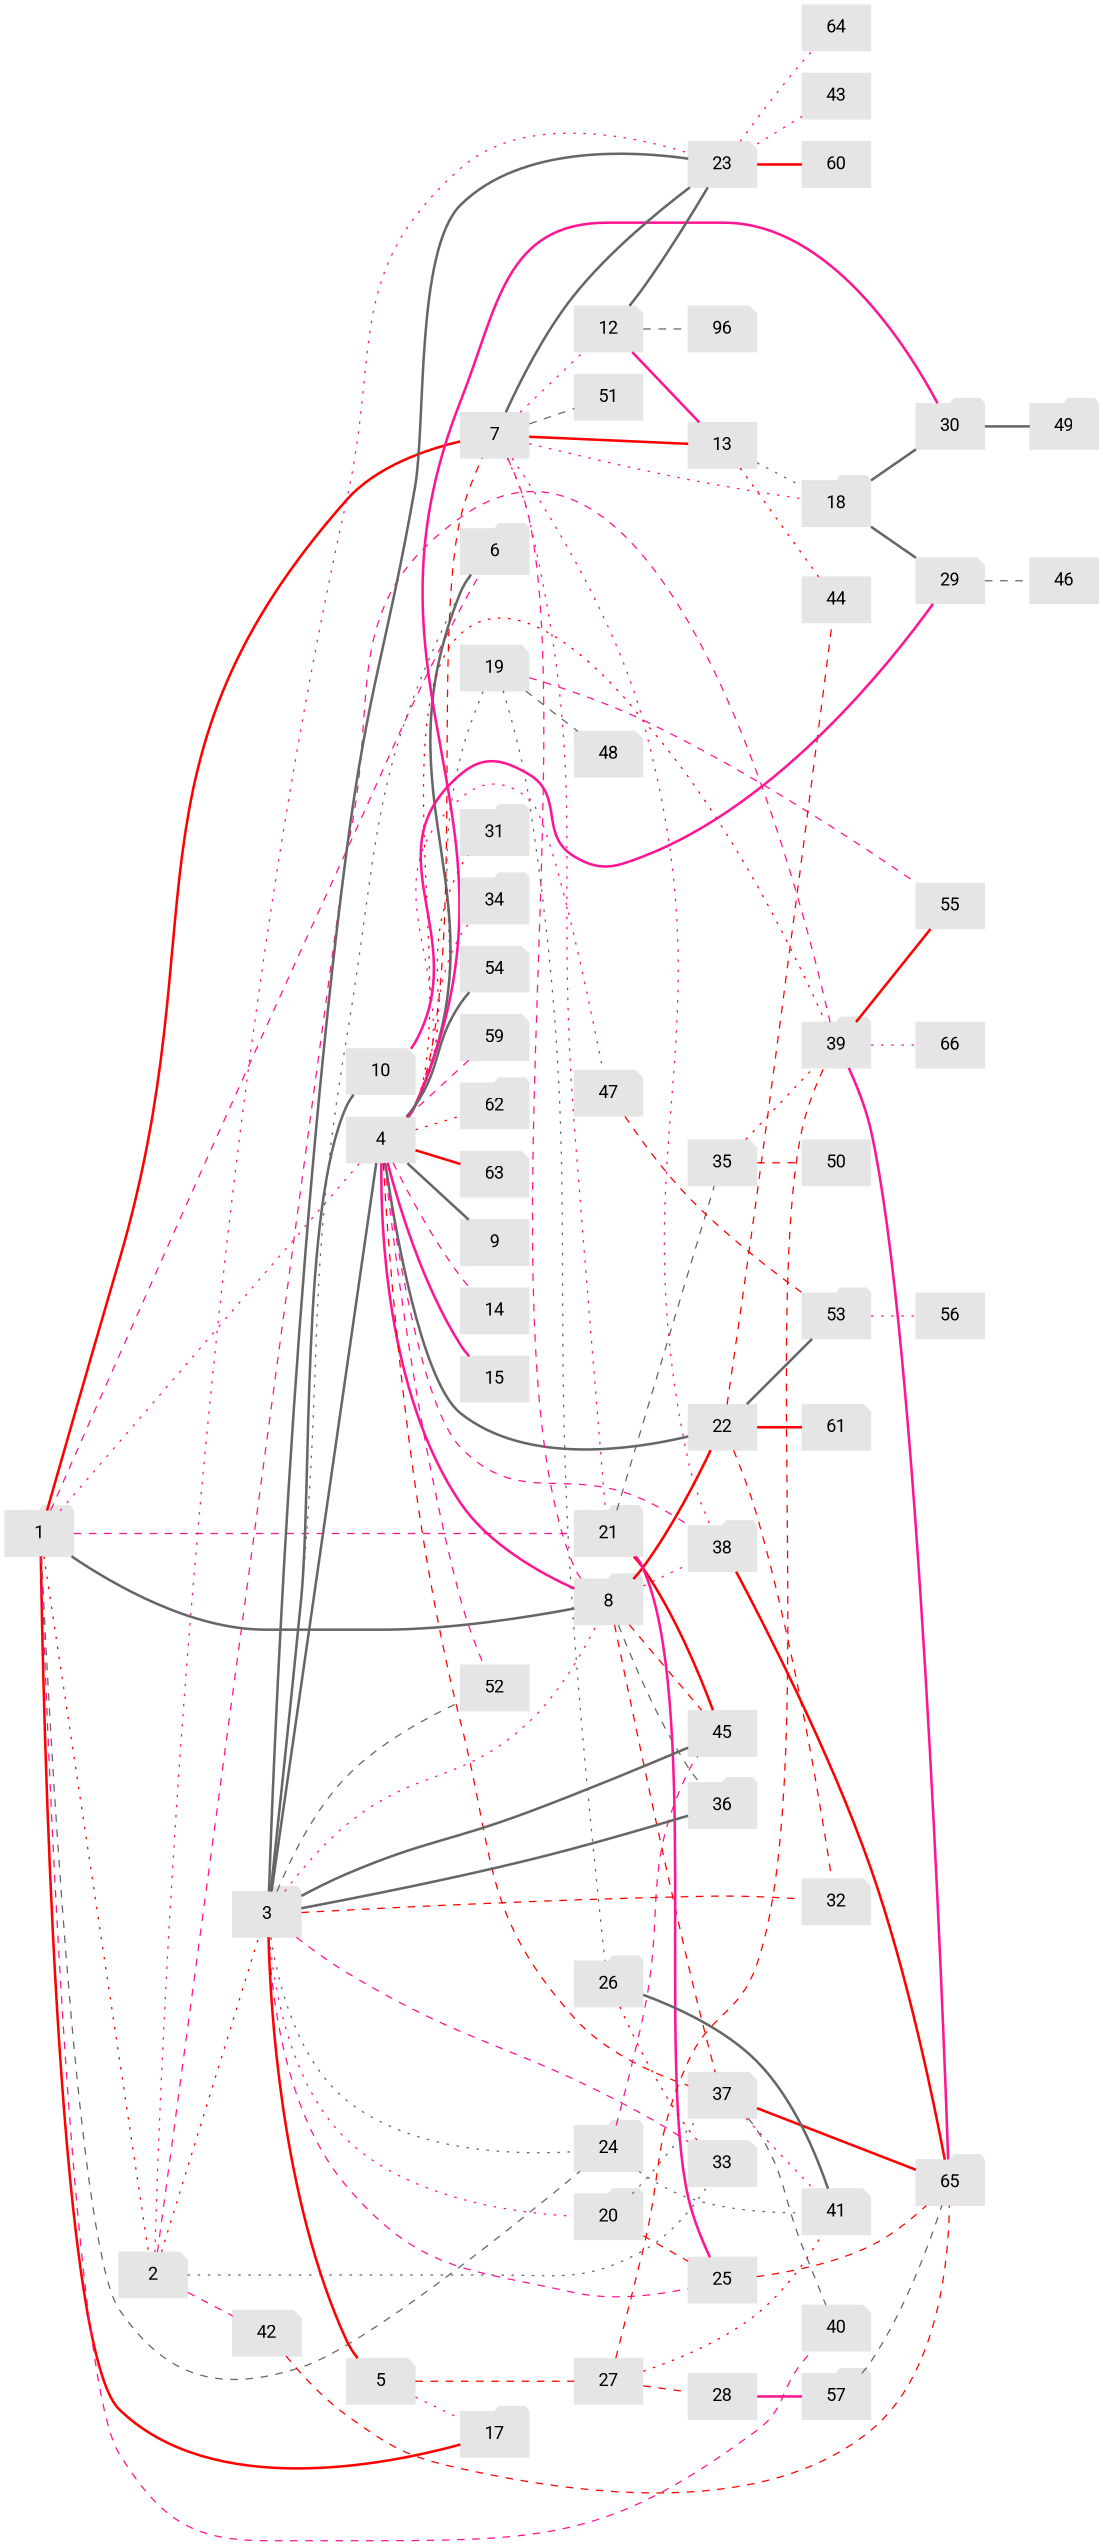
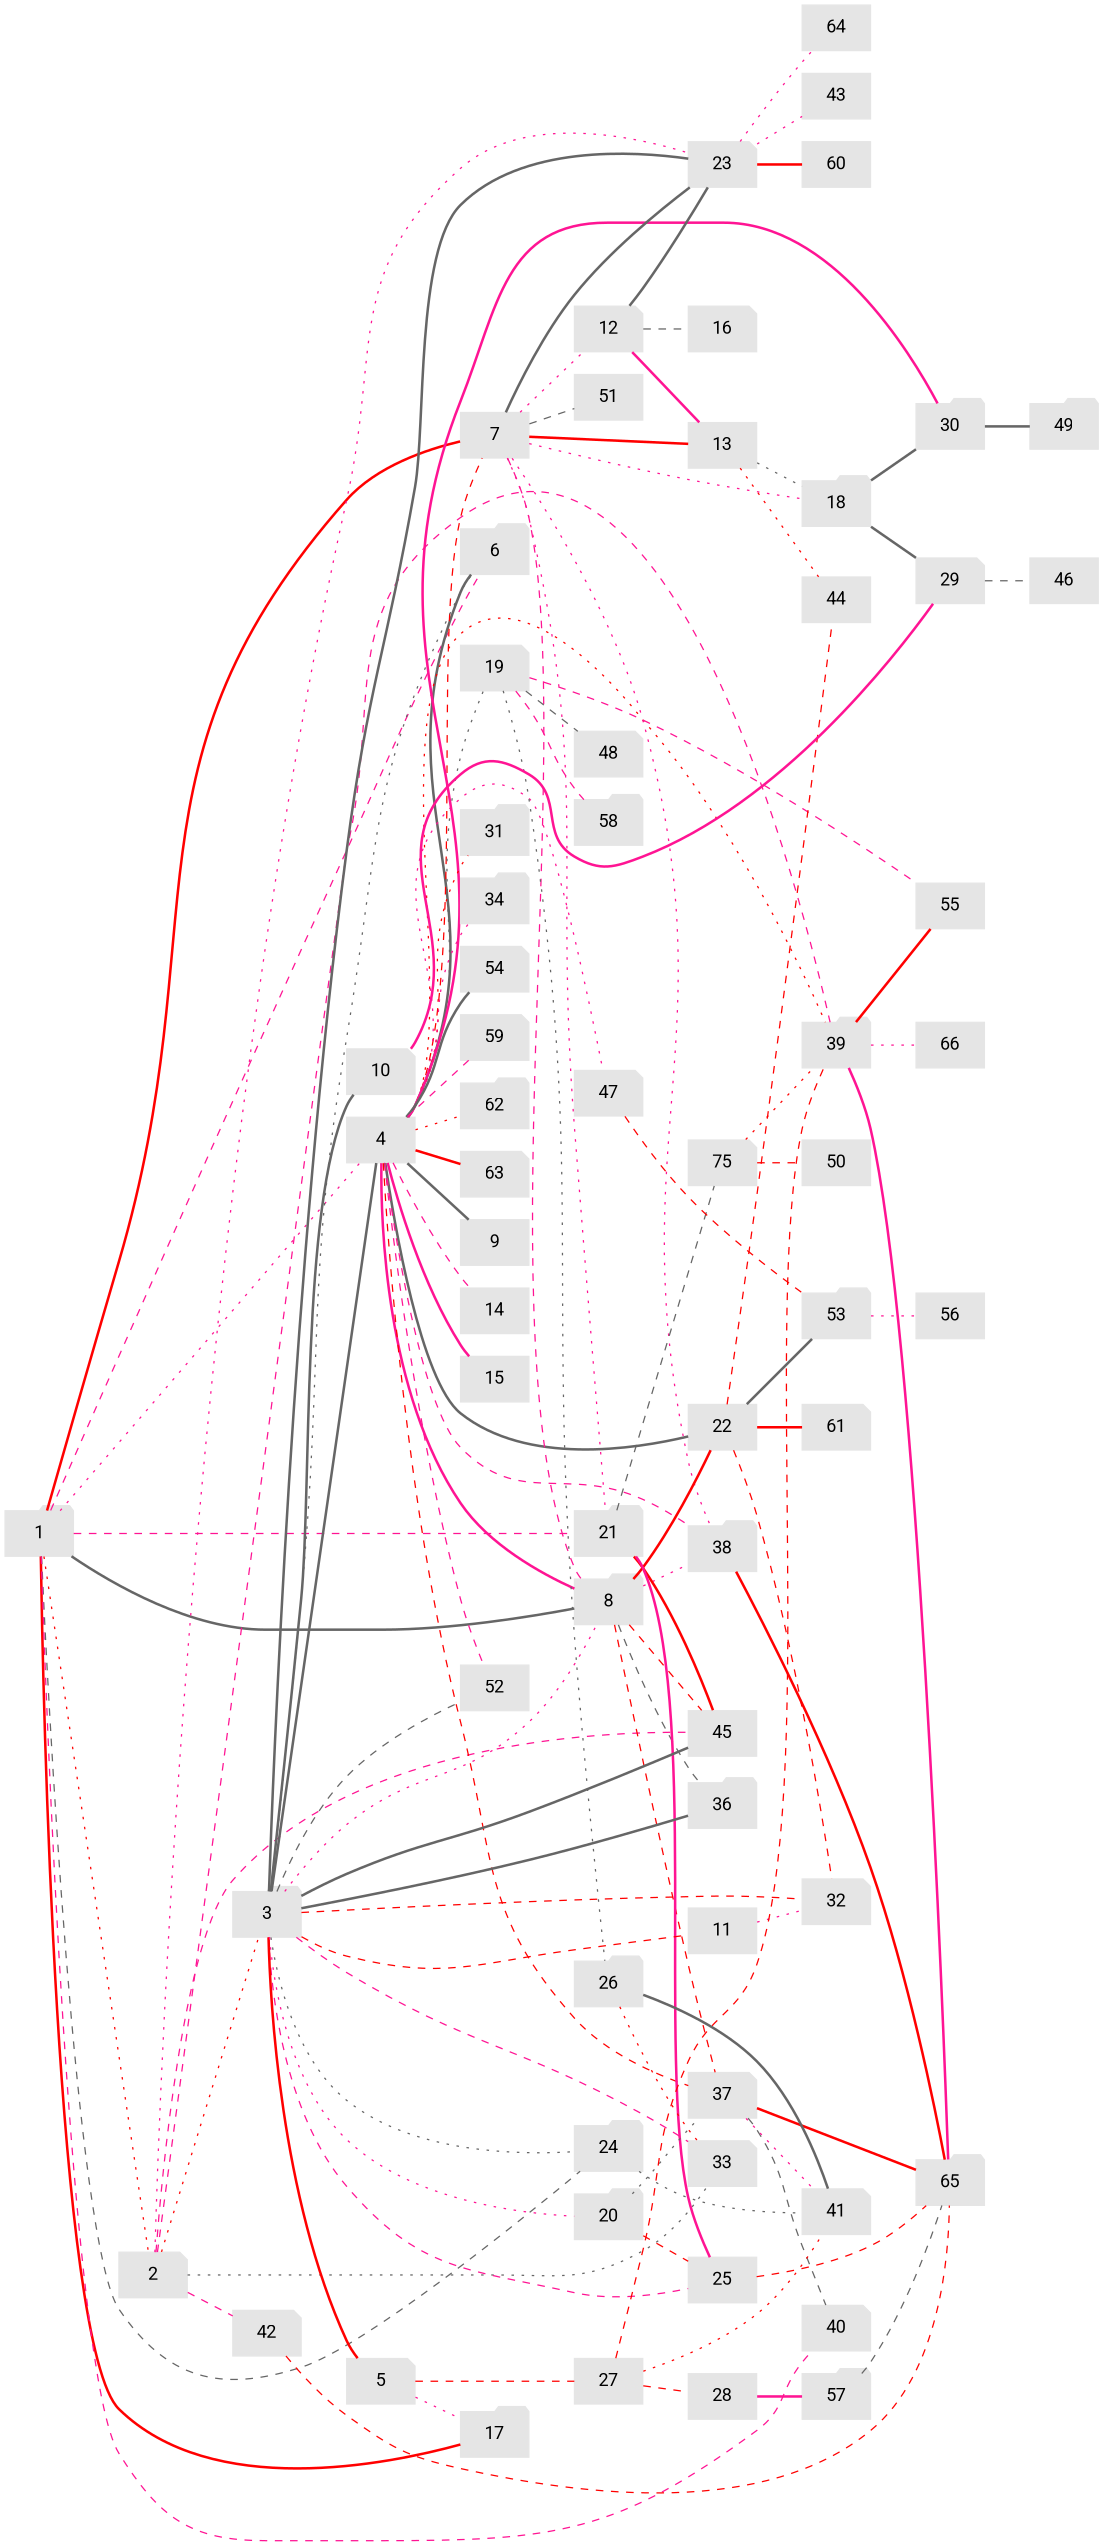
(722, 329) -> (722, 329)
none -> (609, 822)
(722, 1163) -> (722, 1163)
none -> (722, 1931)
(654, 1939) -> (257, 1858)
